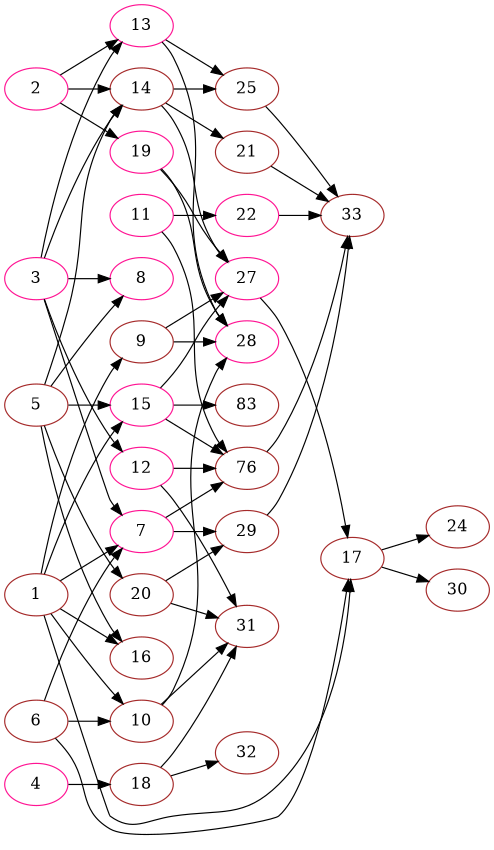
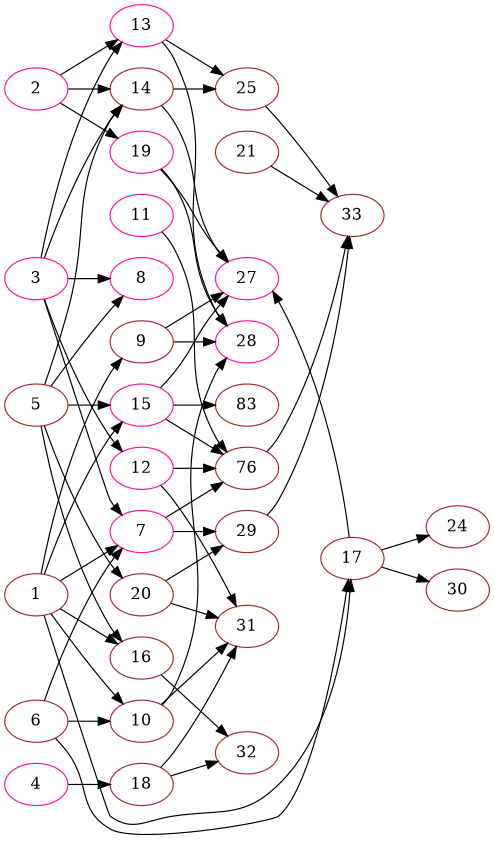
(185, 115) -> none
(247, 215) -> none
(312, 395) -> (324, 416)
none -> (190, 701)
